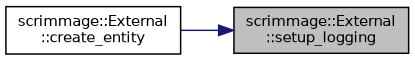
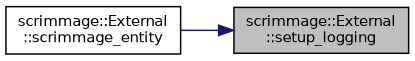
(93, 30) -> (93, 30)
